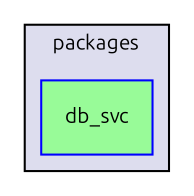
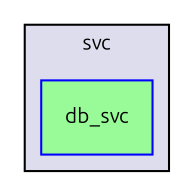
(97, 44) -> (97, 44)
